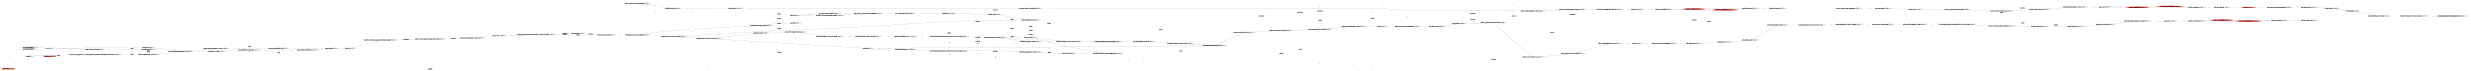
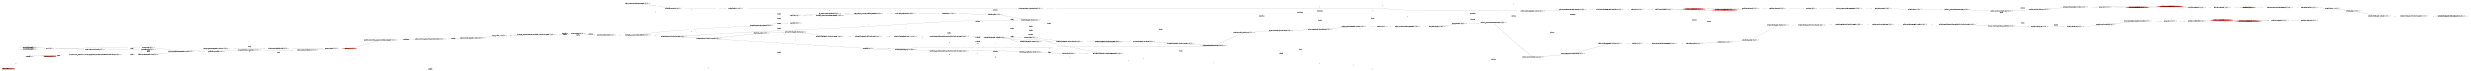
none -> (1812, 9)
(350, 49) -> (350, 49)
